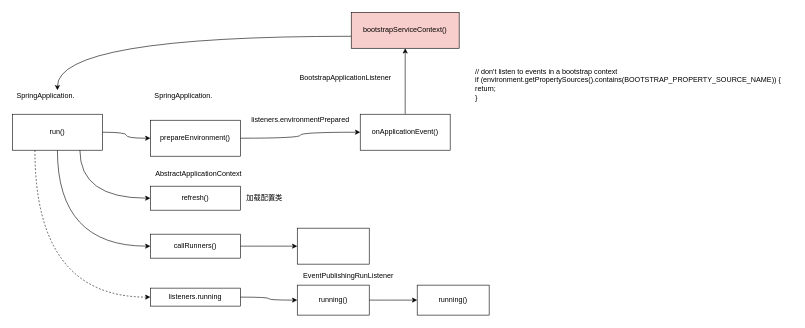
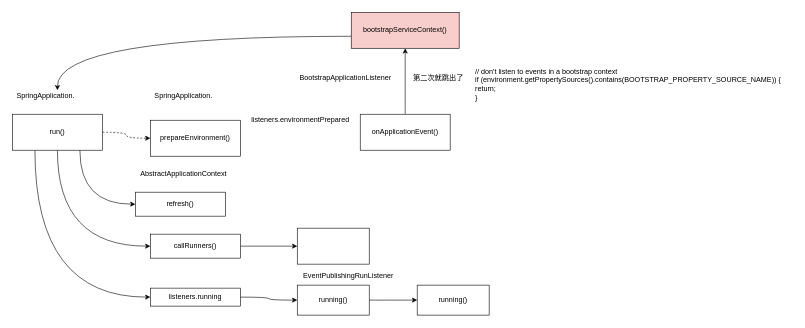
none -> (438, 78)
(124, 134) -> (124, 134)
(293, 137) -> none
(198, 174) -> (183, 174)
(195, 198) -> (180, 204)
(264, 198) -> none
(58, 253) -> (58, 253)
